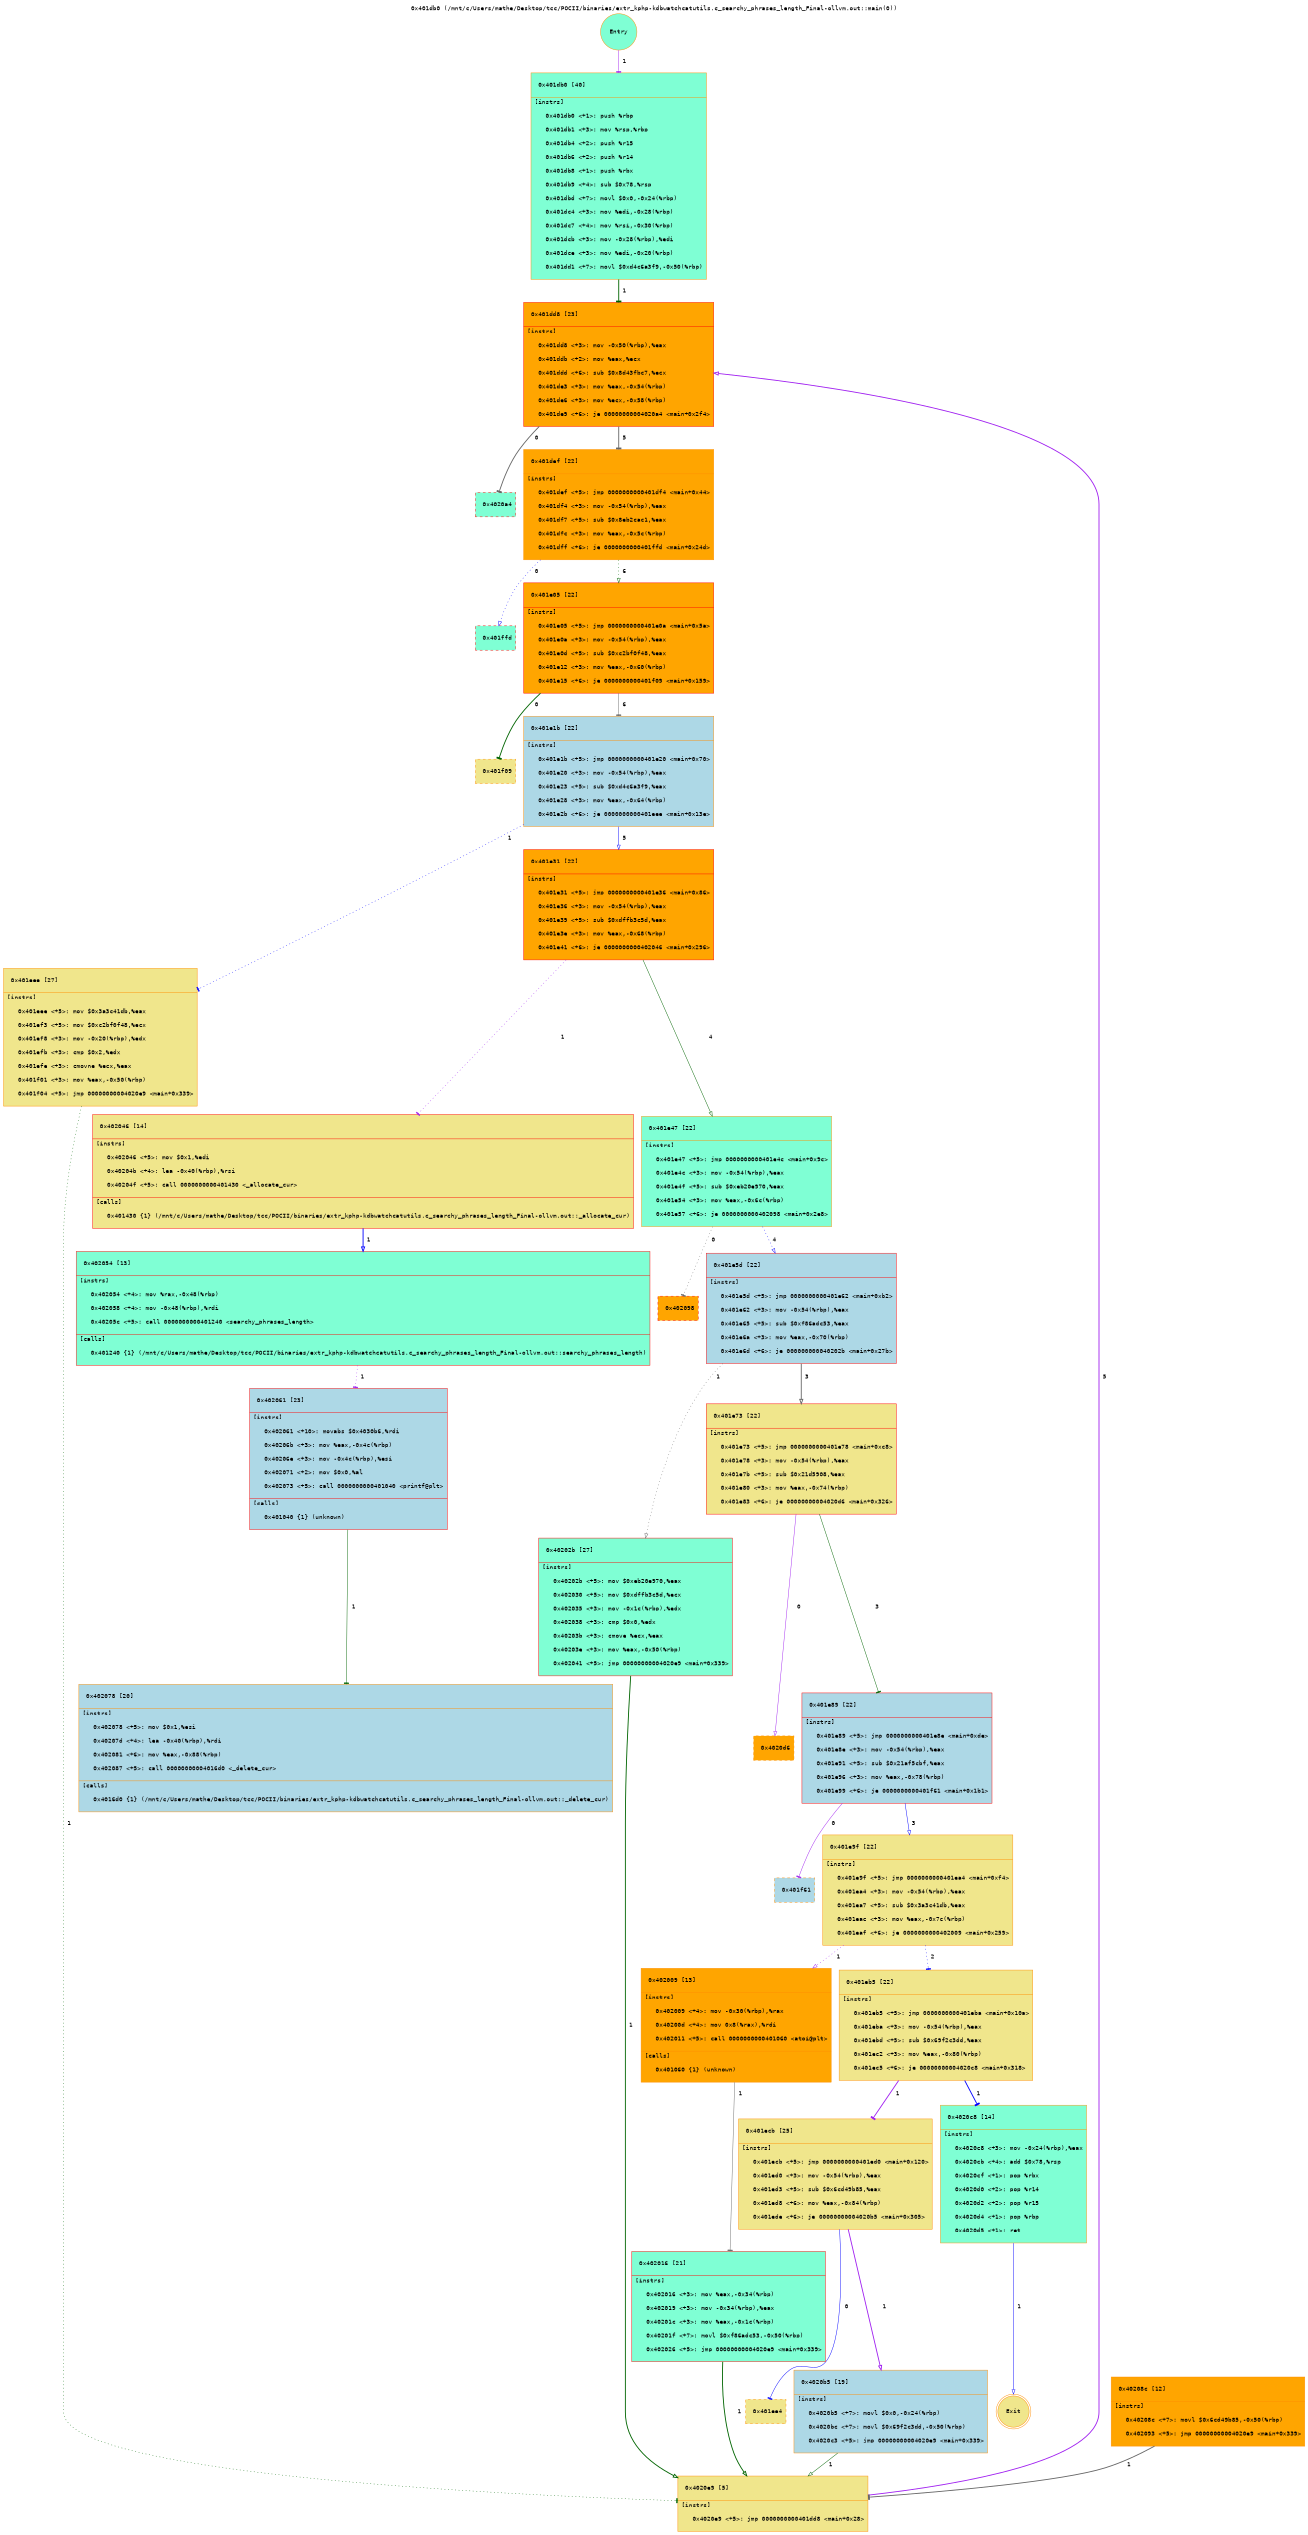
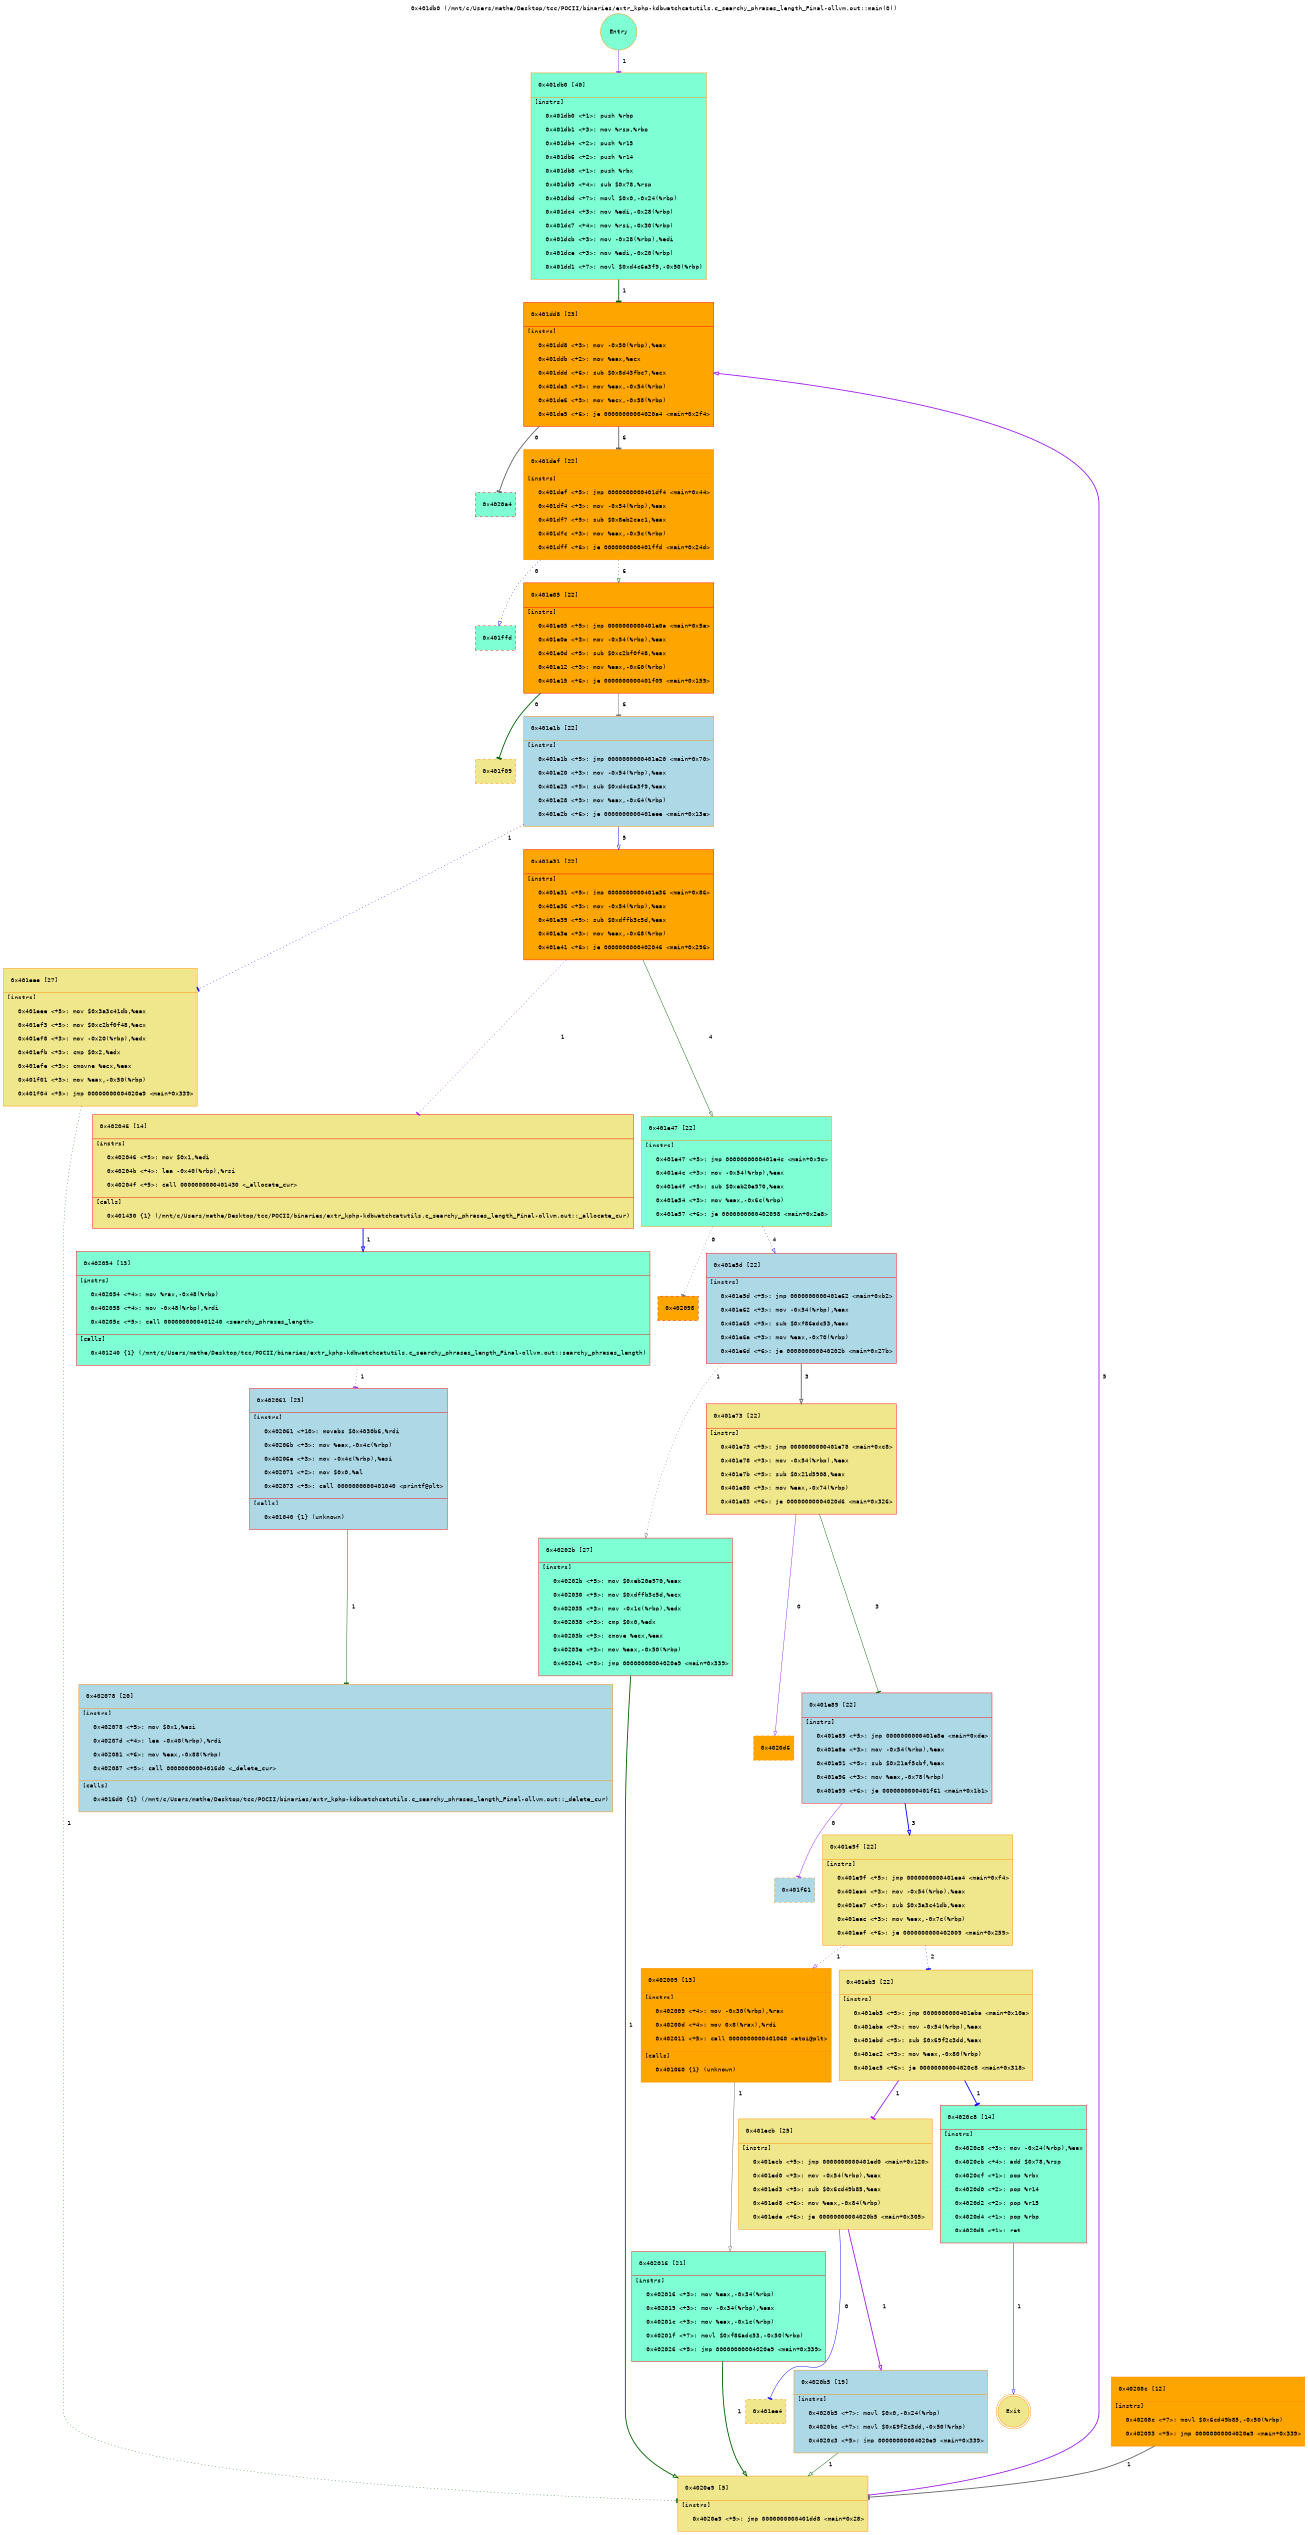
(622, 438) -> (622, 438)
(907, 1817) -> (907, 1817)
(732, 2166) -> (732, 2165)
(1013, 2174) -> (1013, 2174)
